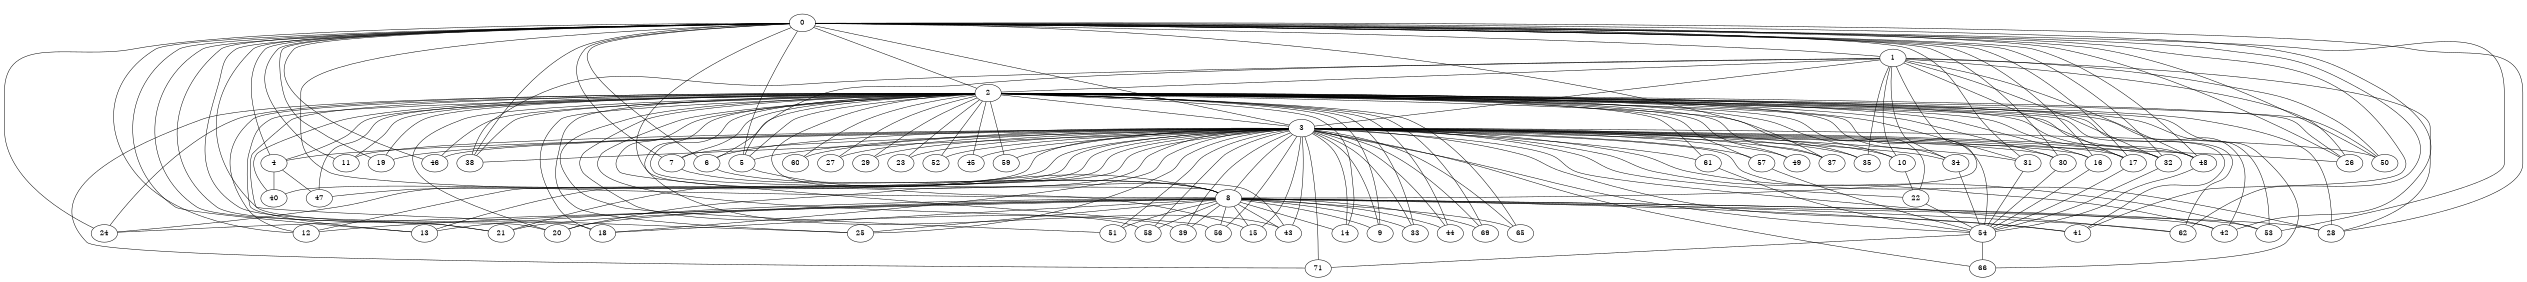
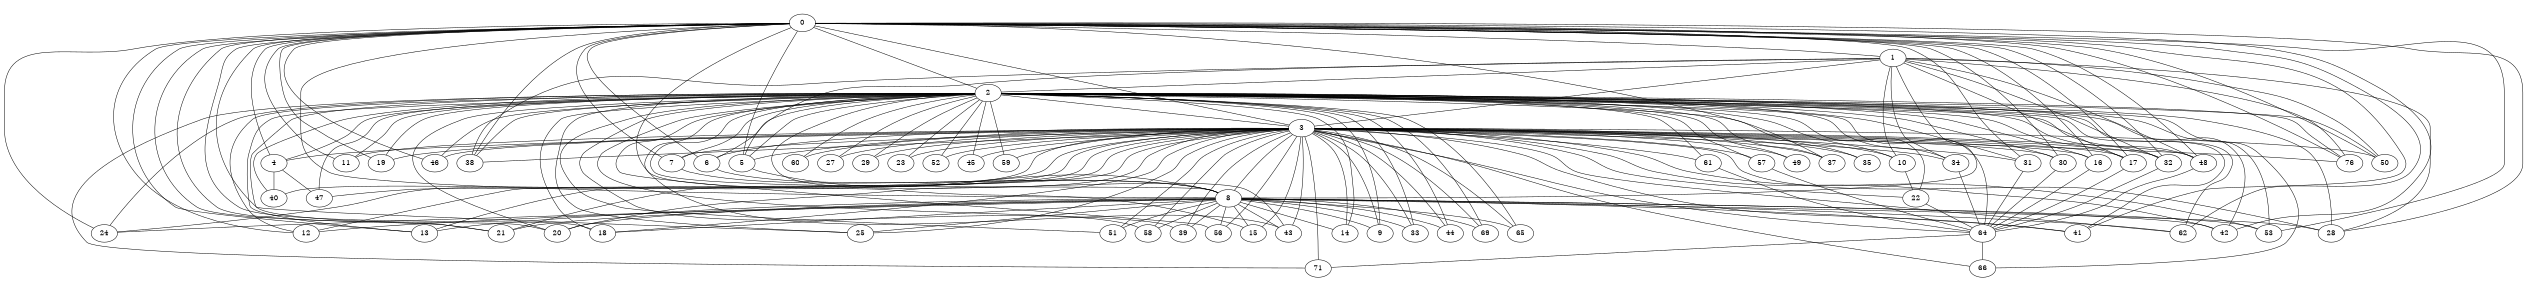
(1878, 96) -> none
(2350, 163) -> (2350, 163)
(1983, 233) -> (1983, 233)
